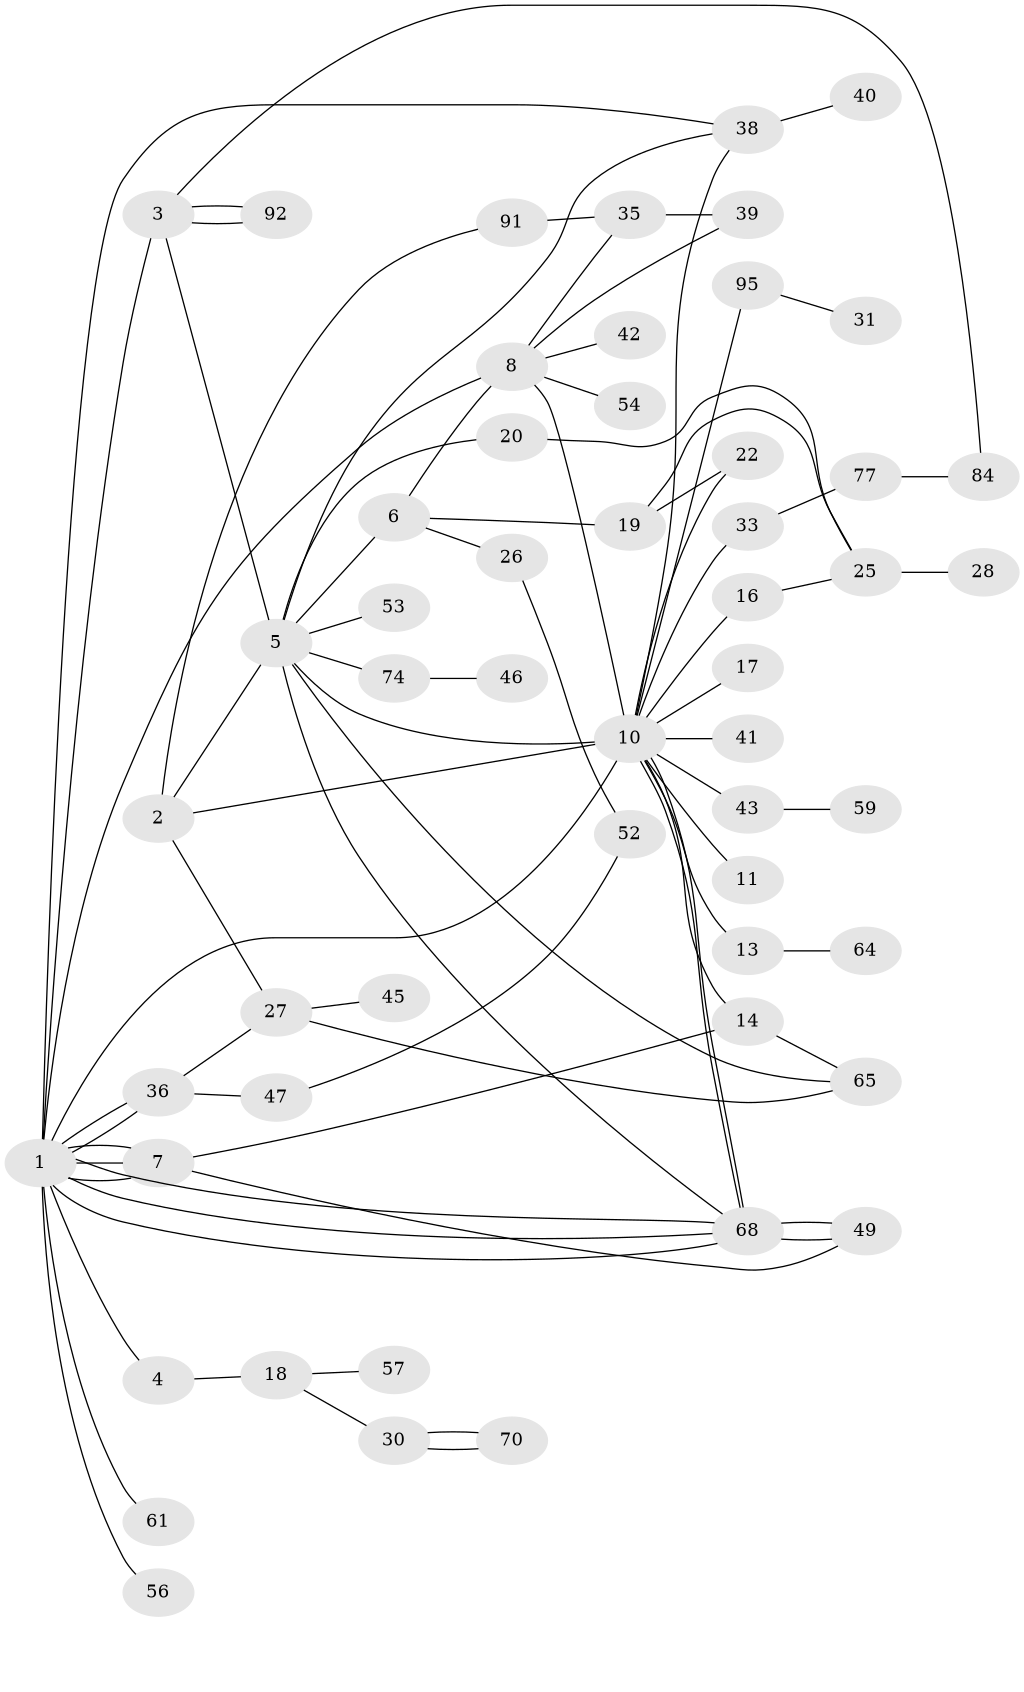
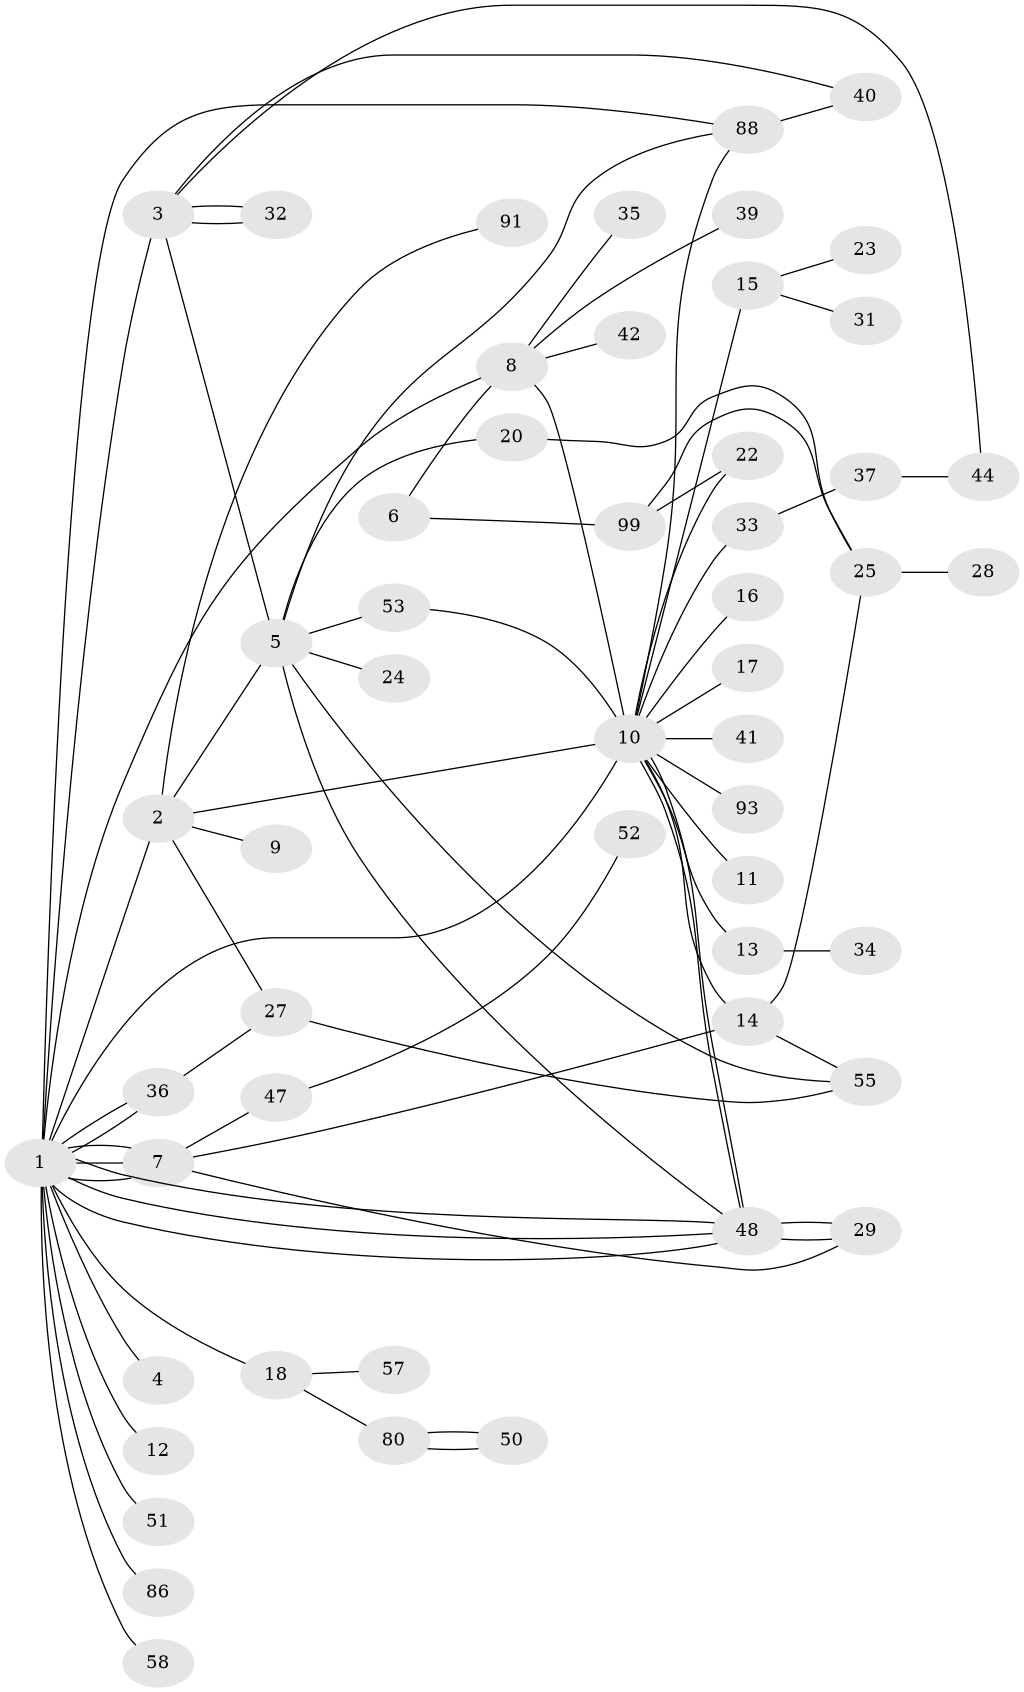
none -> (481, 55)
(748, 130) -> (748, 130)
(276, 215) -> (276, 215)
(689, 215) -> none
(577, 218) -> none
none -> (866, 250)
(748, 286) -> (748, 286)
(630, 406) -> none
(866, 477) -> (866, 477)
(984, 477) -> (984, 477)
(630, 527) -> (630, 527)
(512, 558) -> none
(336, 580) -> none
(807, 585) -> (825, 803)
(394, 678) -> (394, 678)
(512, 678) -> none
(434, 735) -> (538, 638)
(748, 809) -> (748, 809)
(866, 809) -> none
none -> (276, 849)
(866, 951) -> (866, 951)
none -> (99, 991)
(394, 998) -> none
(866, 1082) -> (866, 1082)
(218, 1095) -> (217, 1130)
(748, 1231) -> (748, 1231)
(866, 1231) -> (866, 1231)
(218, 1378) -> (130, 1295)
(394, 1441) -> (394, 1441)
(512, 1441) -> (512, 1441)
none -> (158, 1451)
(158, 1522) -> (158, 1522)
(158, 1593) -> (158, 1593)
none -> (158, 1663)
